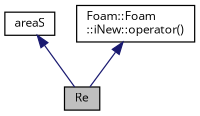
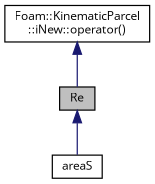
(136, 24) -> (77, 24)
(60, 66) -> (77, 139)
